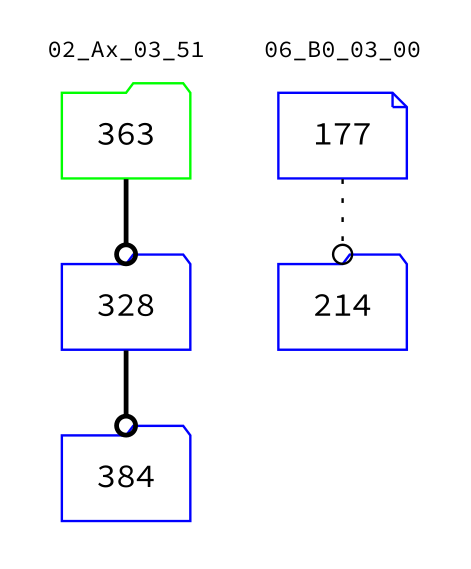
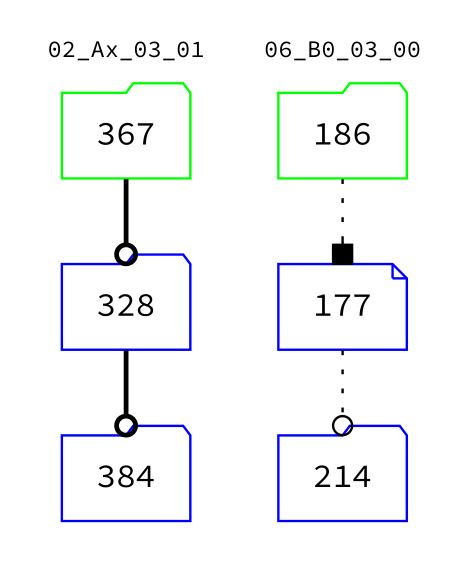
(127, 51) -> (127, 51)
(126, 136) -> (126, 136)
none -> (343, 136)
